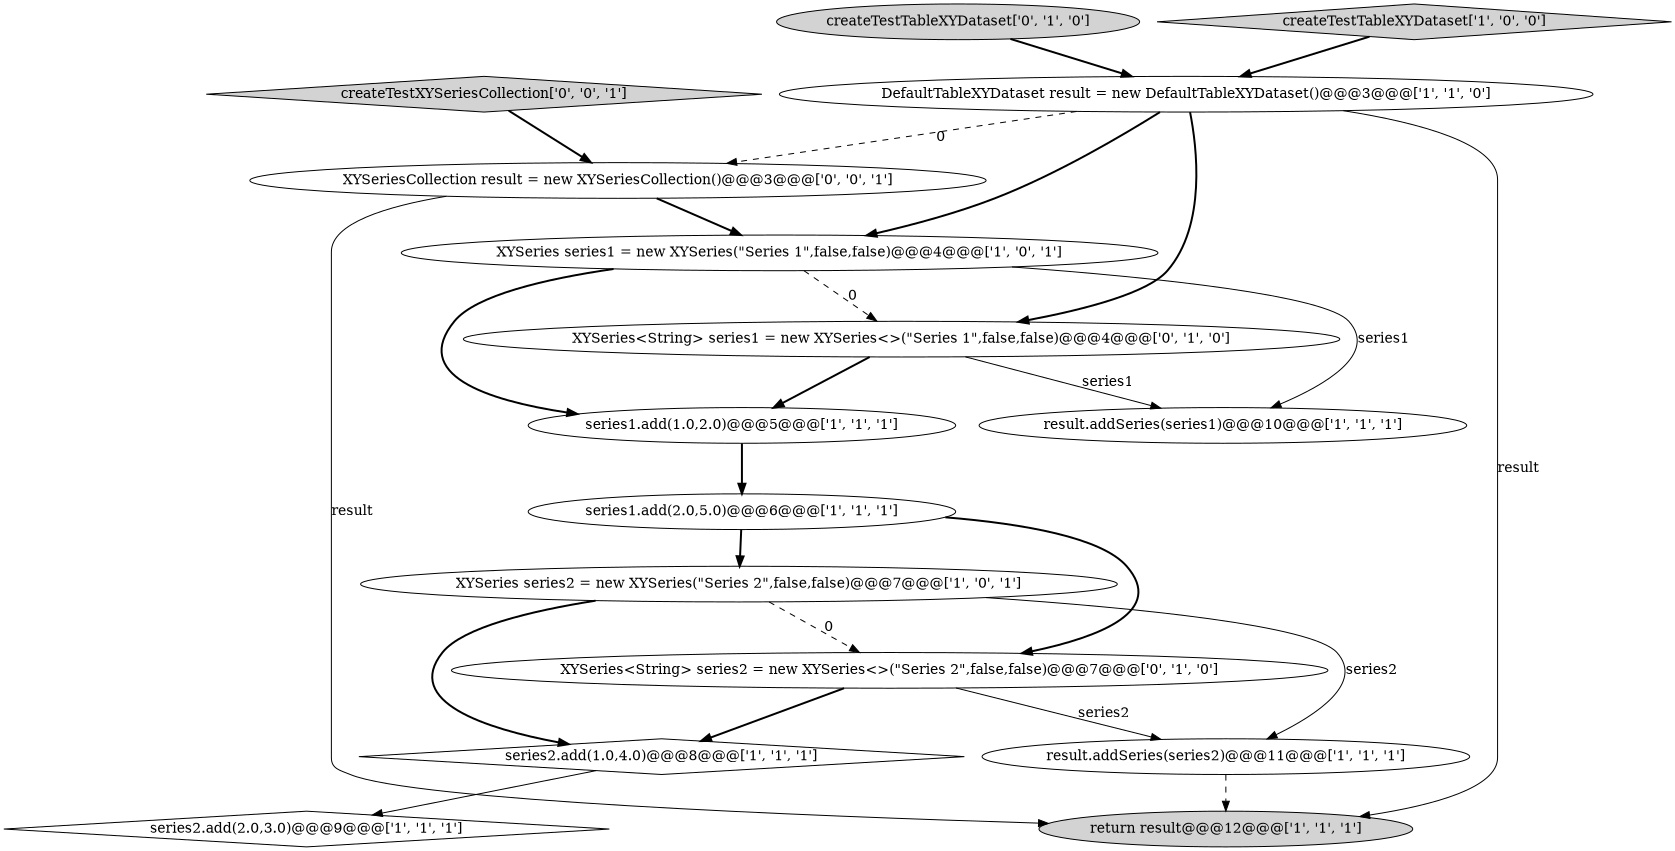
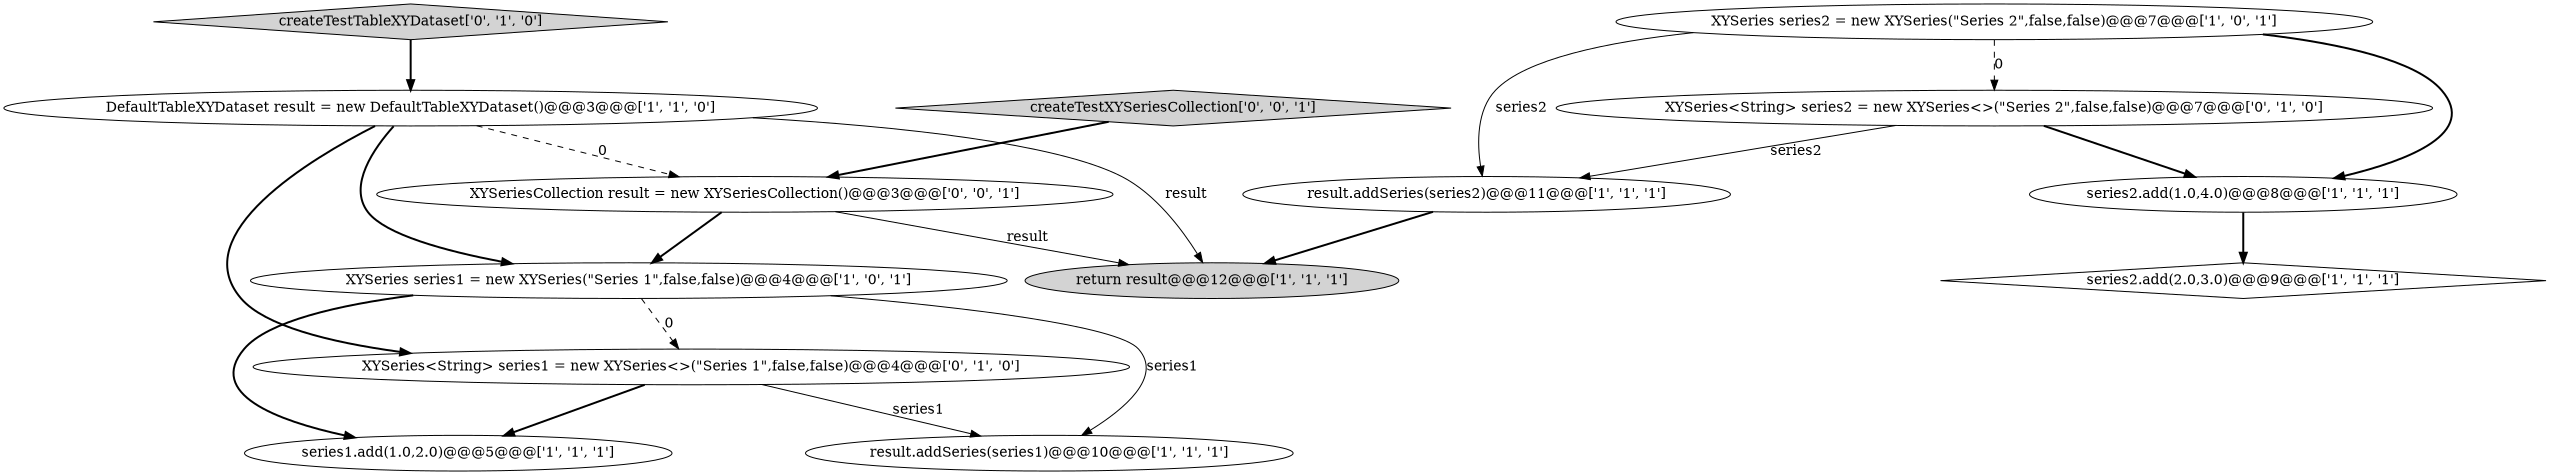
(958, 22) -> (411, 22)
(1414, 22) -> none
(742, 512) -> none
(662, 757) -> (2243, 194)
(1226, 788) -> (1354, 236)
(500, 790) -> (2243, 233)
